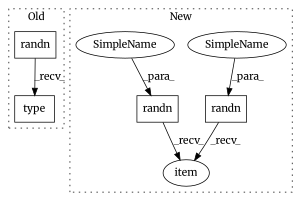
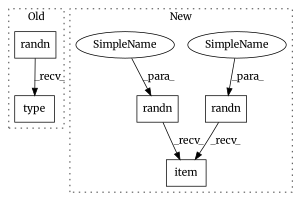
(186, 173) -> (186, 173)
